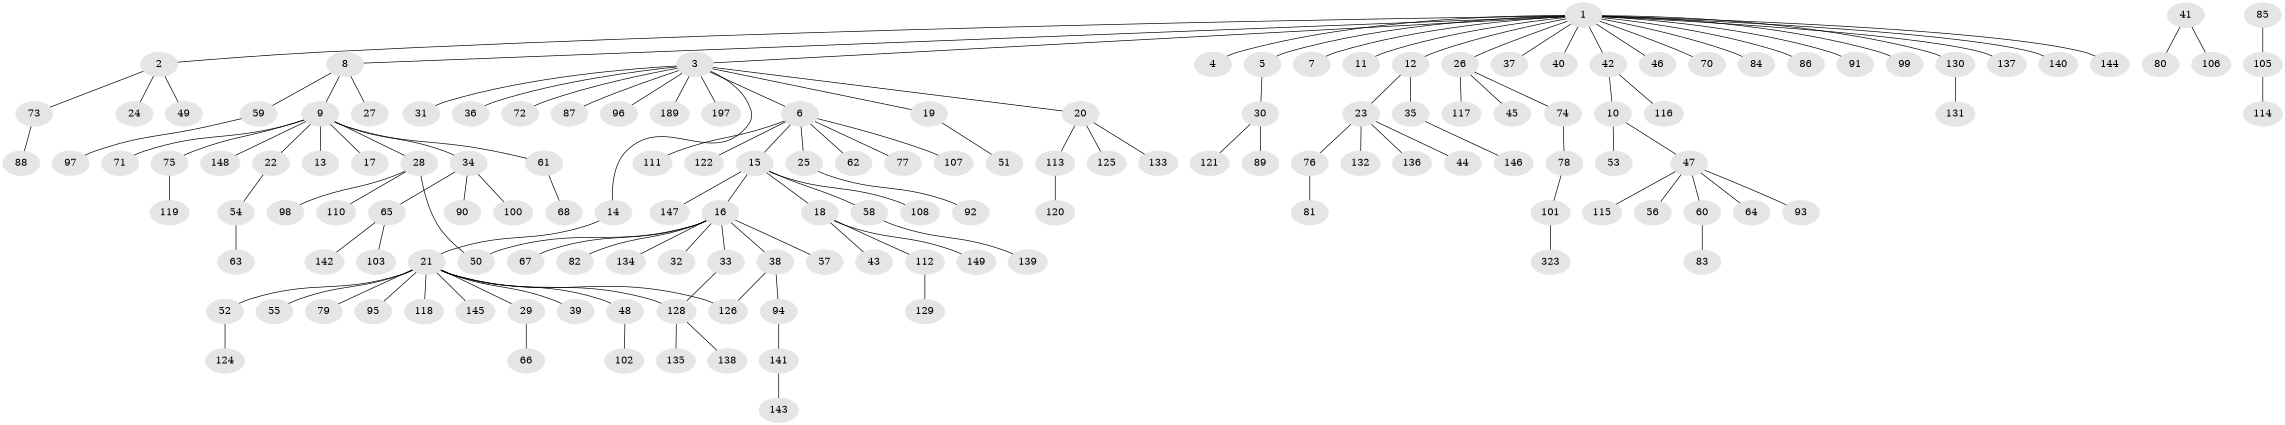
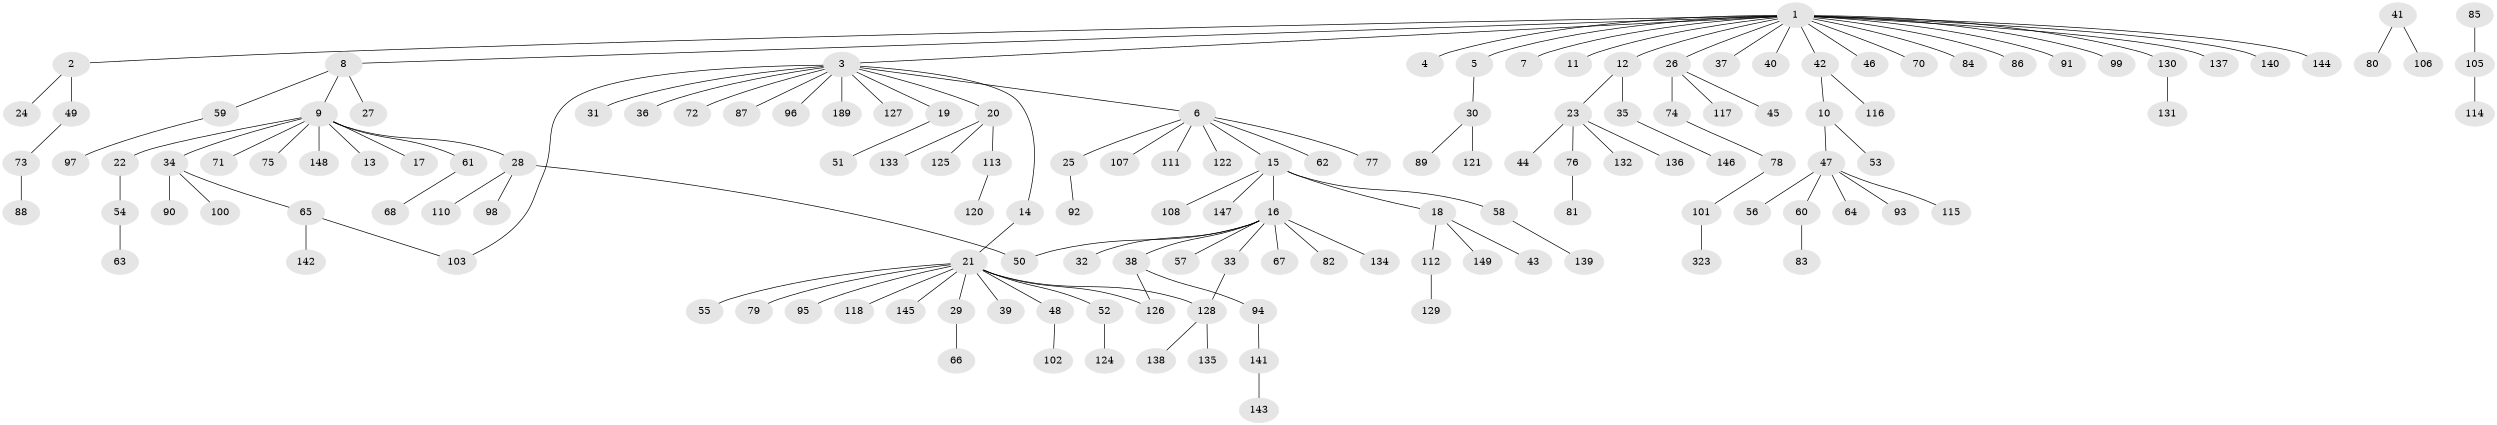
none -> (600, 88)
(97, 89) -> (46, 139)
(721, 114) -> (893, 114)
(169, 213) -> none
